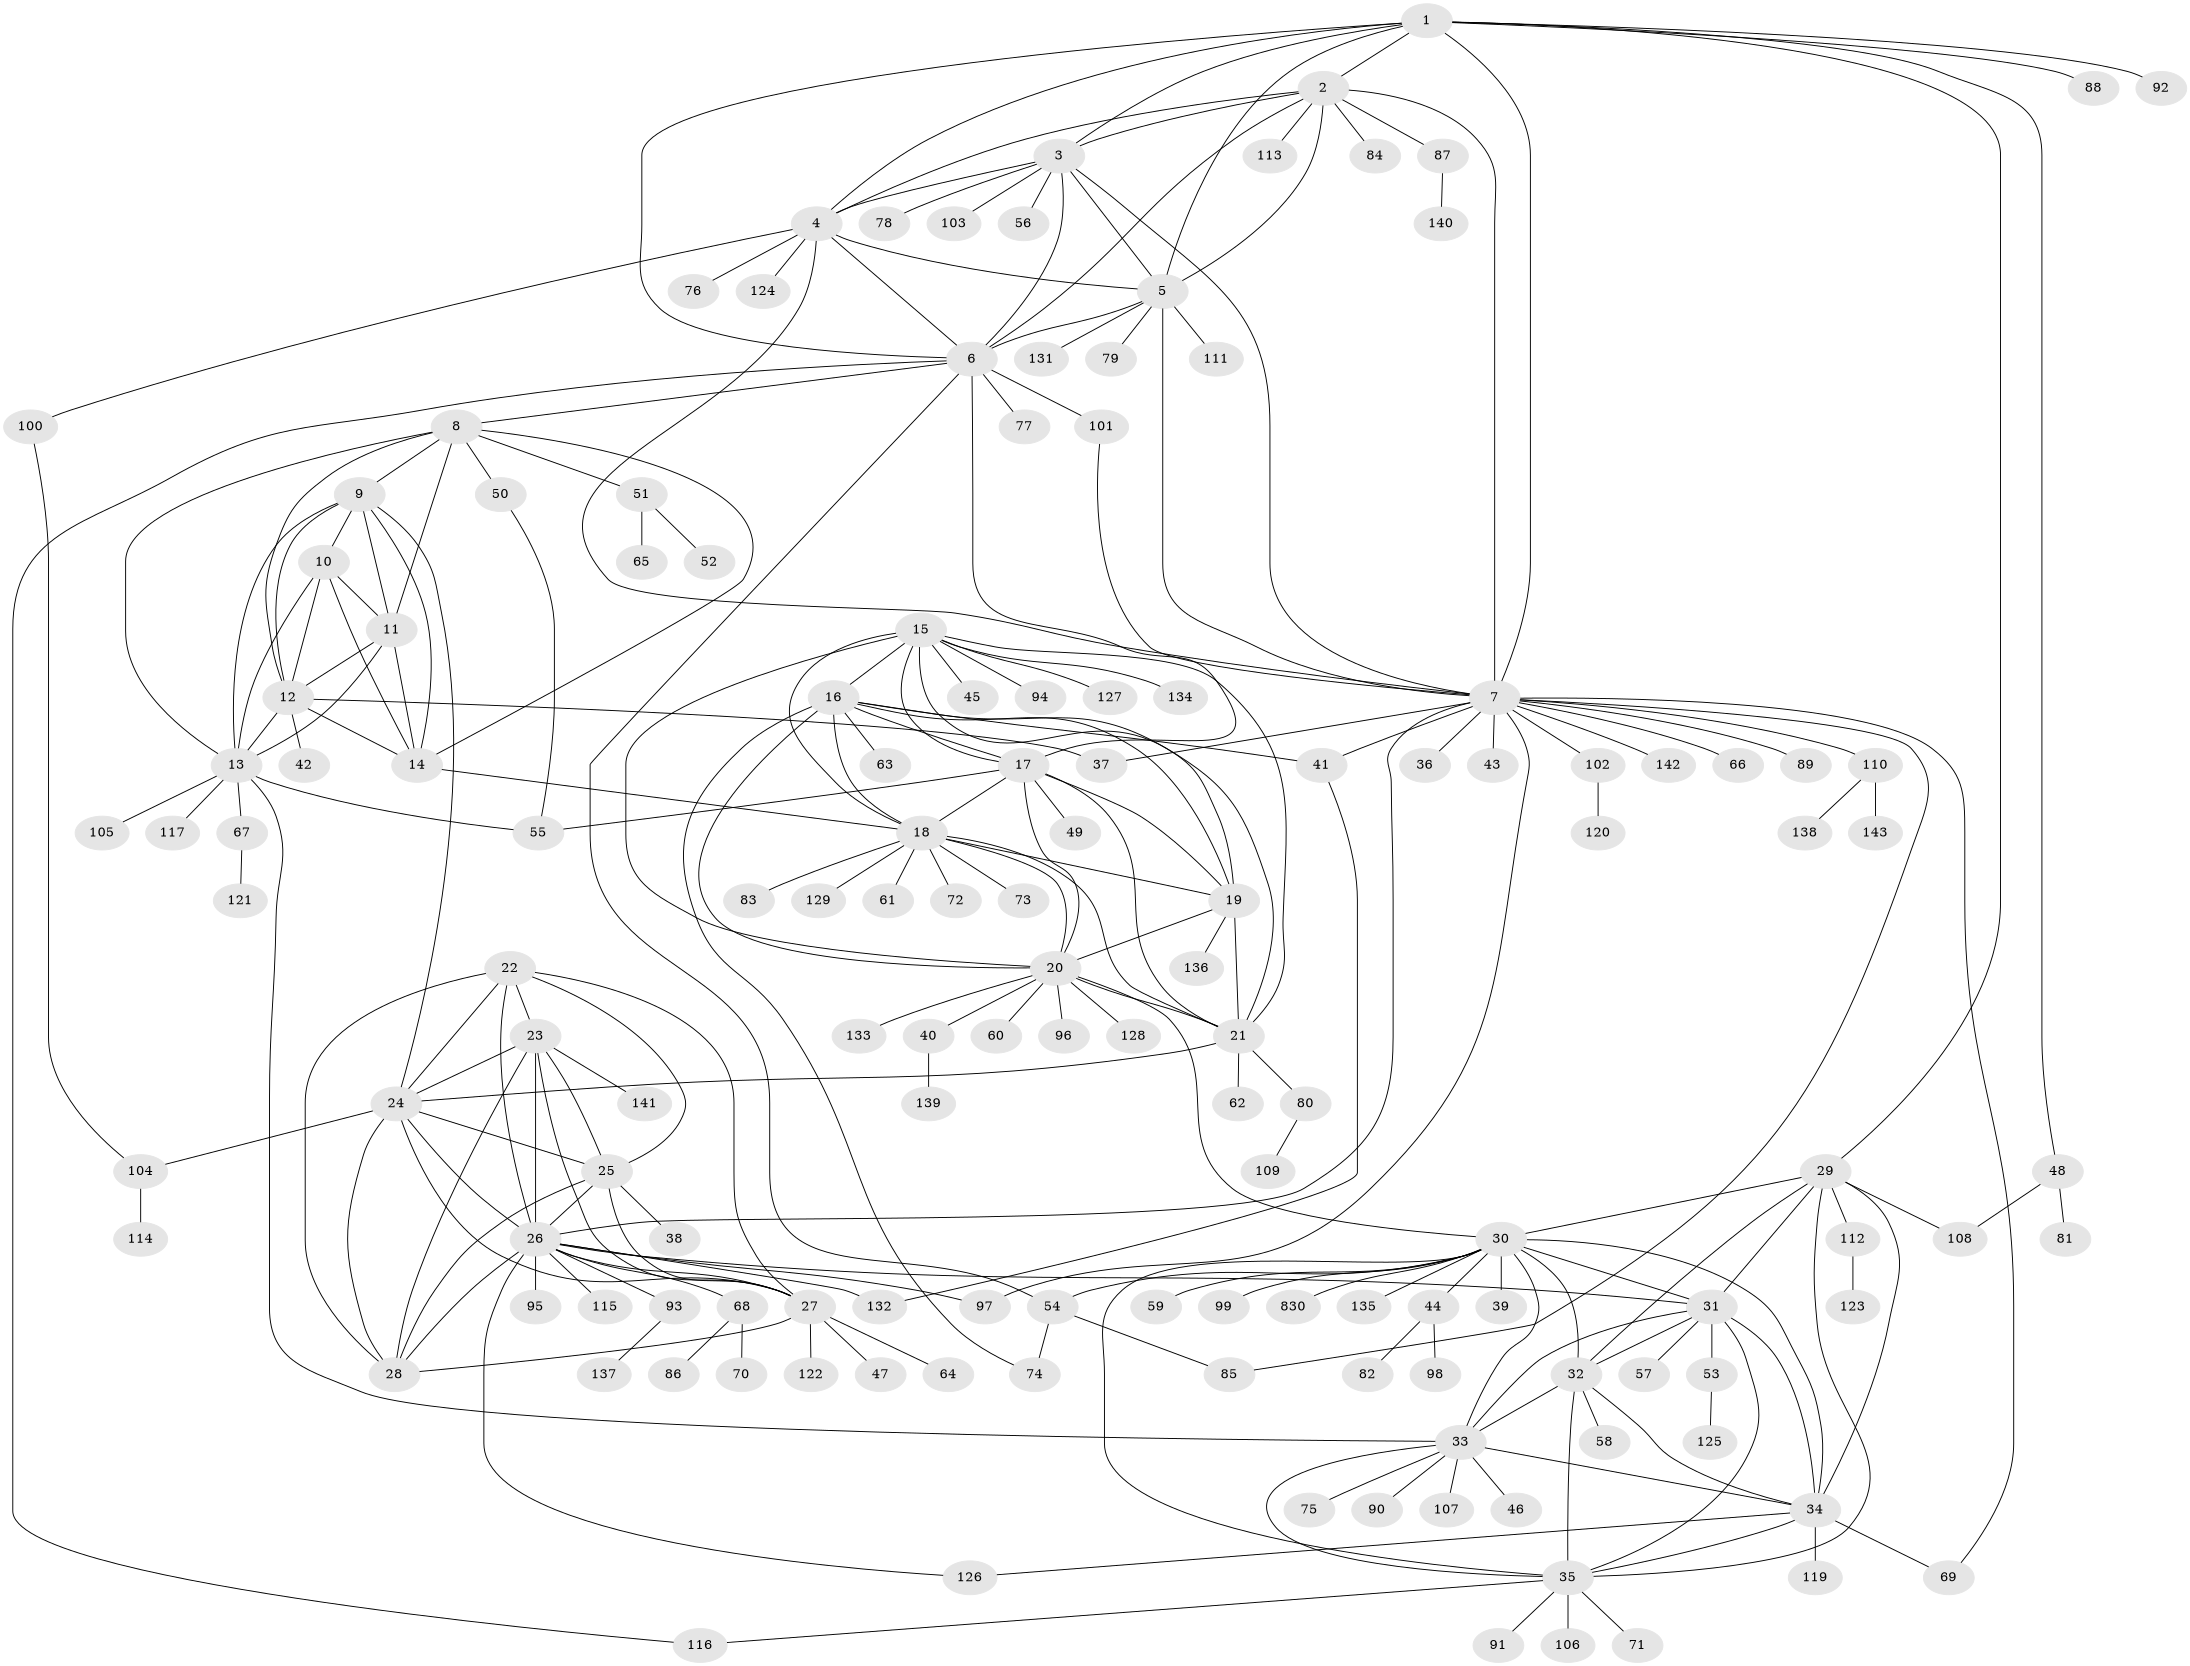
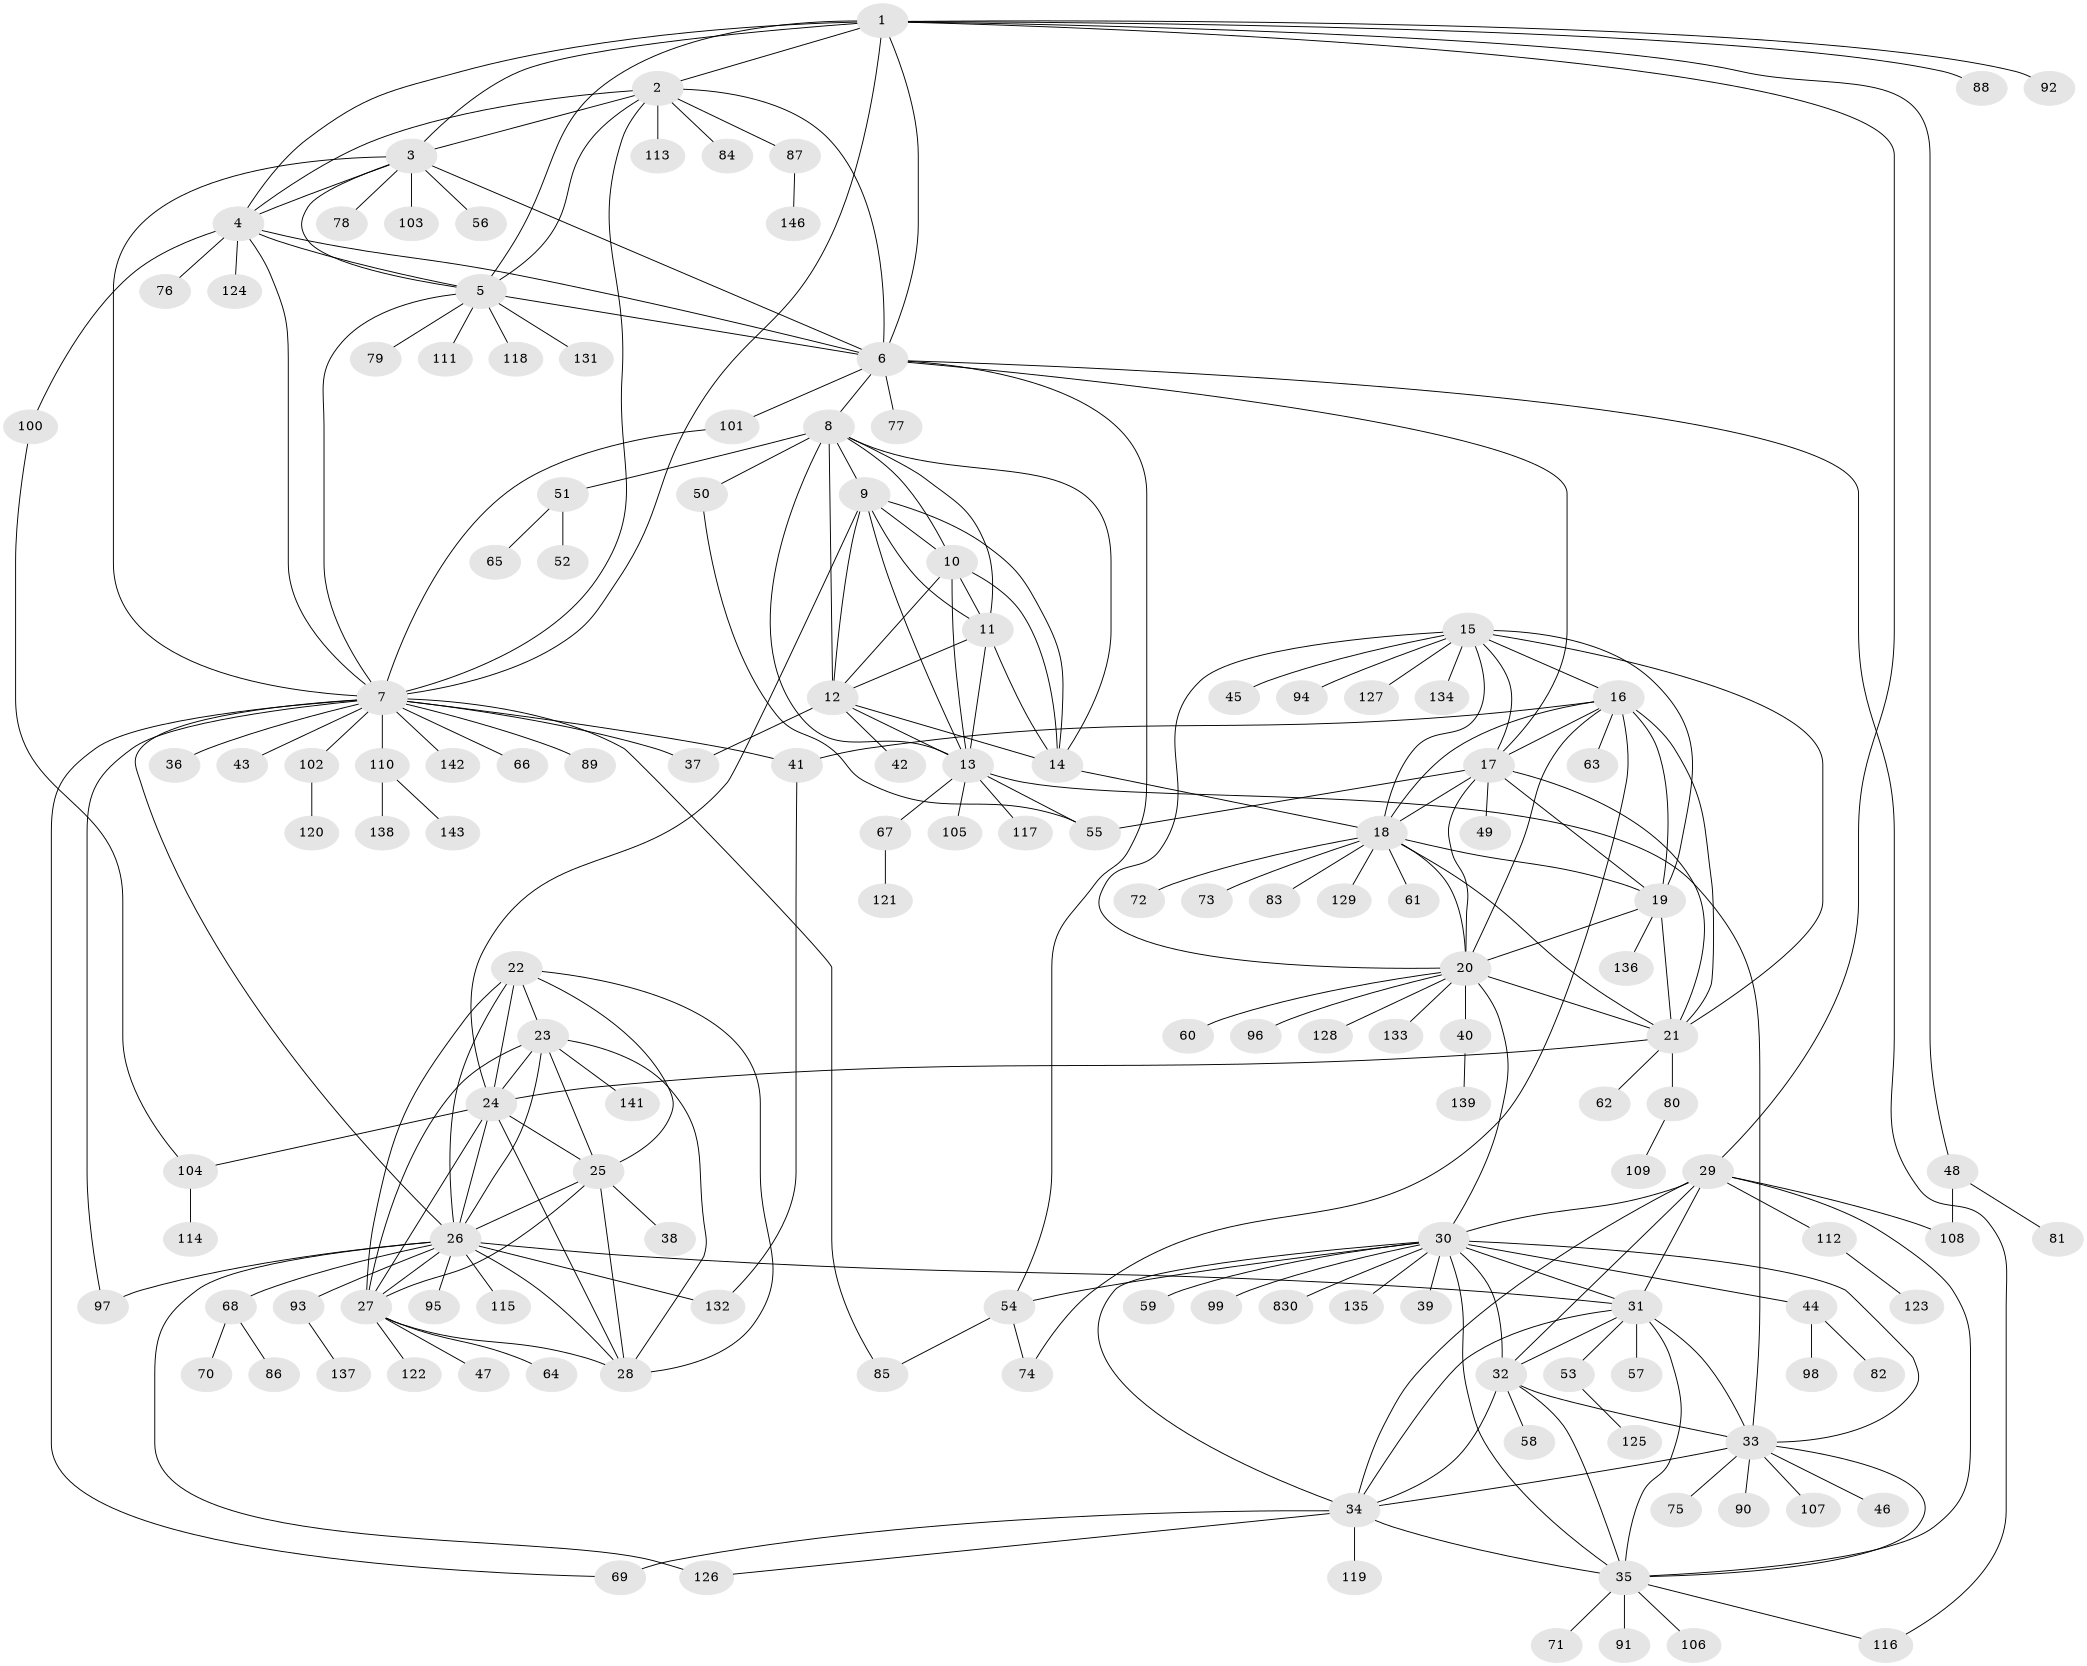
(1441, 224) -> (793, 224)
none -> (516, 359)
none -> (905, 484)
